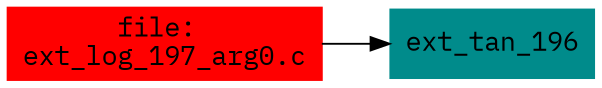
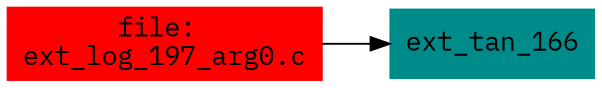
(492, 44) -> (492, 44)
